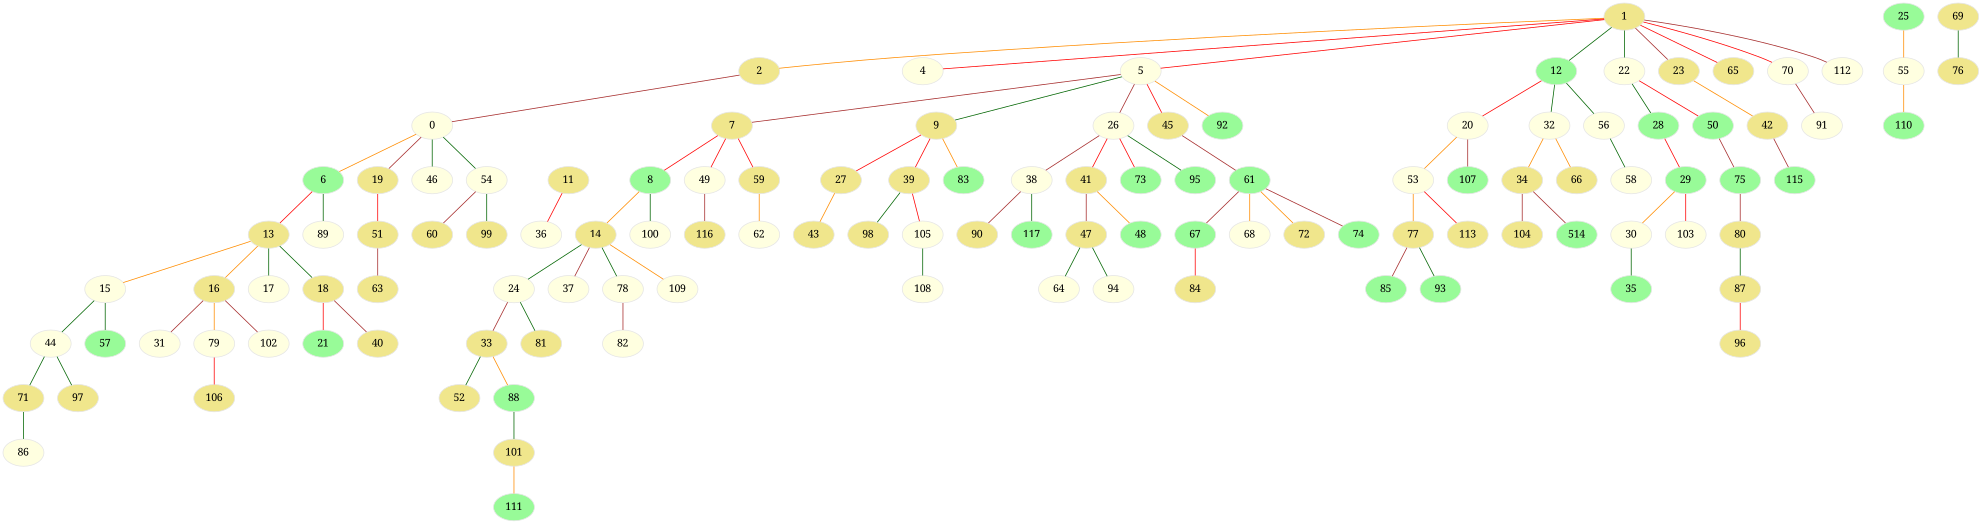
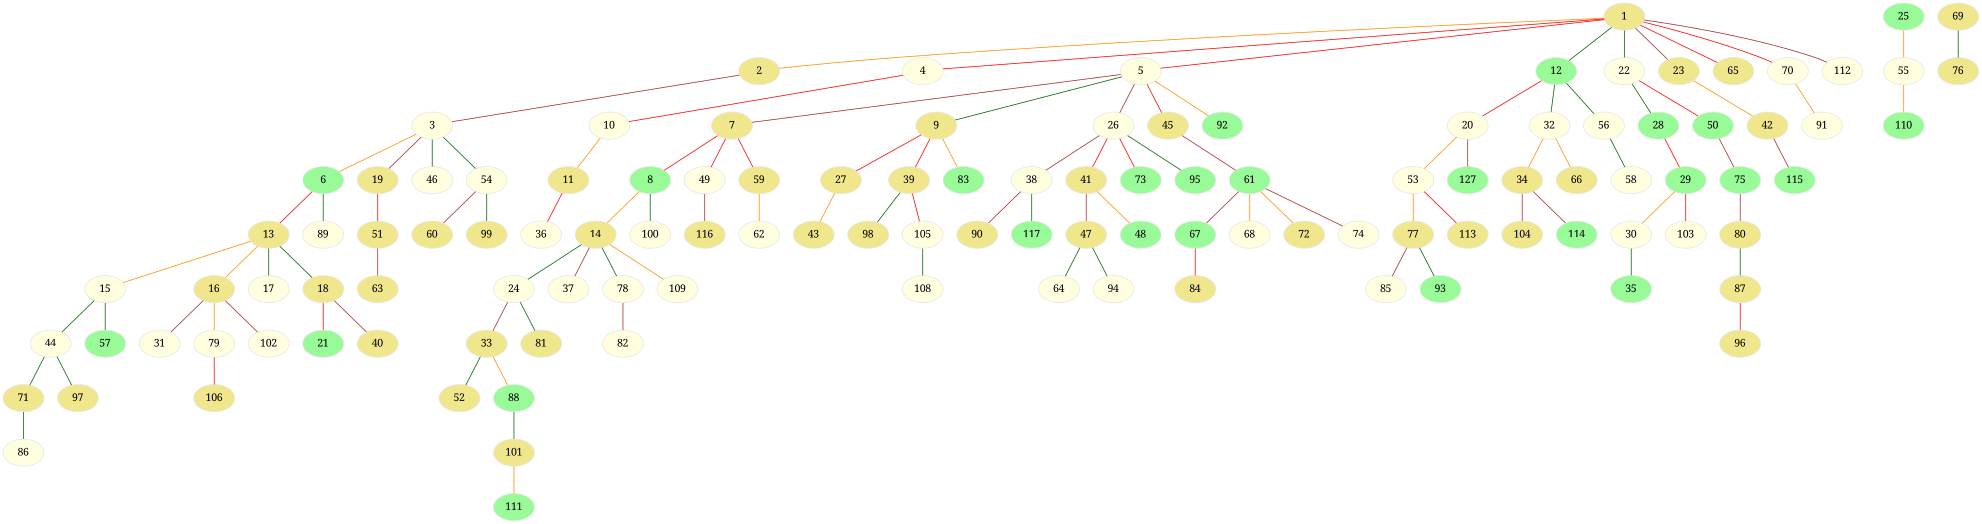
(1805, 98) -> (1805, 98)
(432, 126) -> (432, 126)
none -> (609, 126)
(1468, 180) -> (1468, 180)
(1359, 235) -> (1359, 235)
(1577, 235) -> (1577, 235)
(1386, 289) -> (1386, 289)
